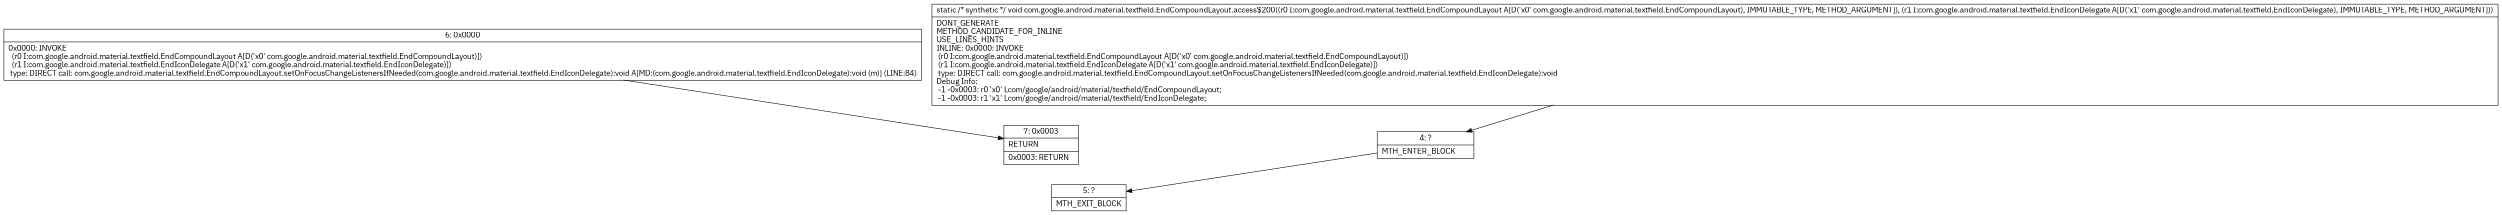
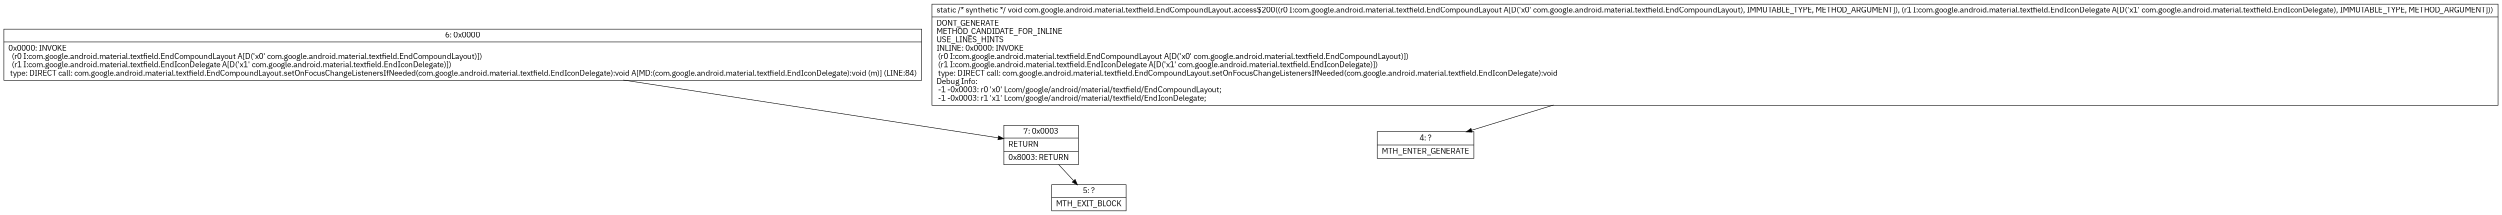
(1419, 151) -> (1426, 151)
(1041, 158) -> (1041, 158)
(1255, 172) -> (1066, 173)
